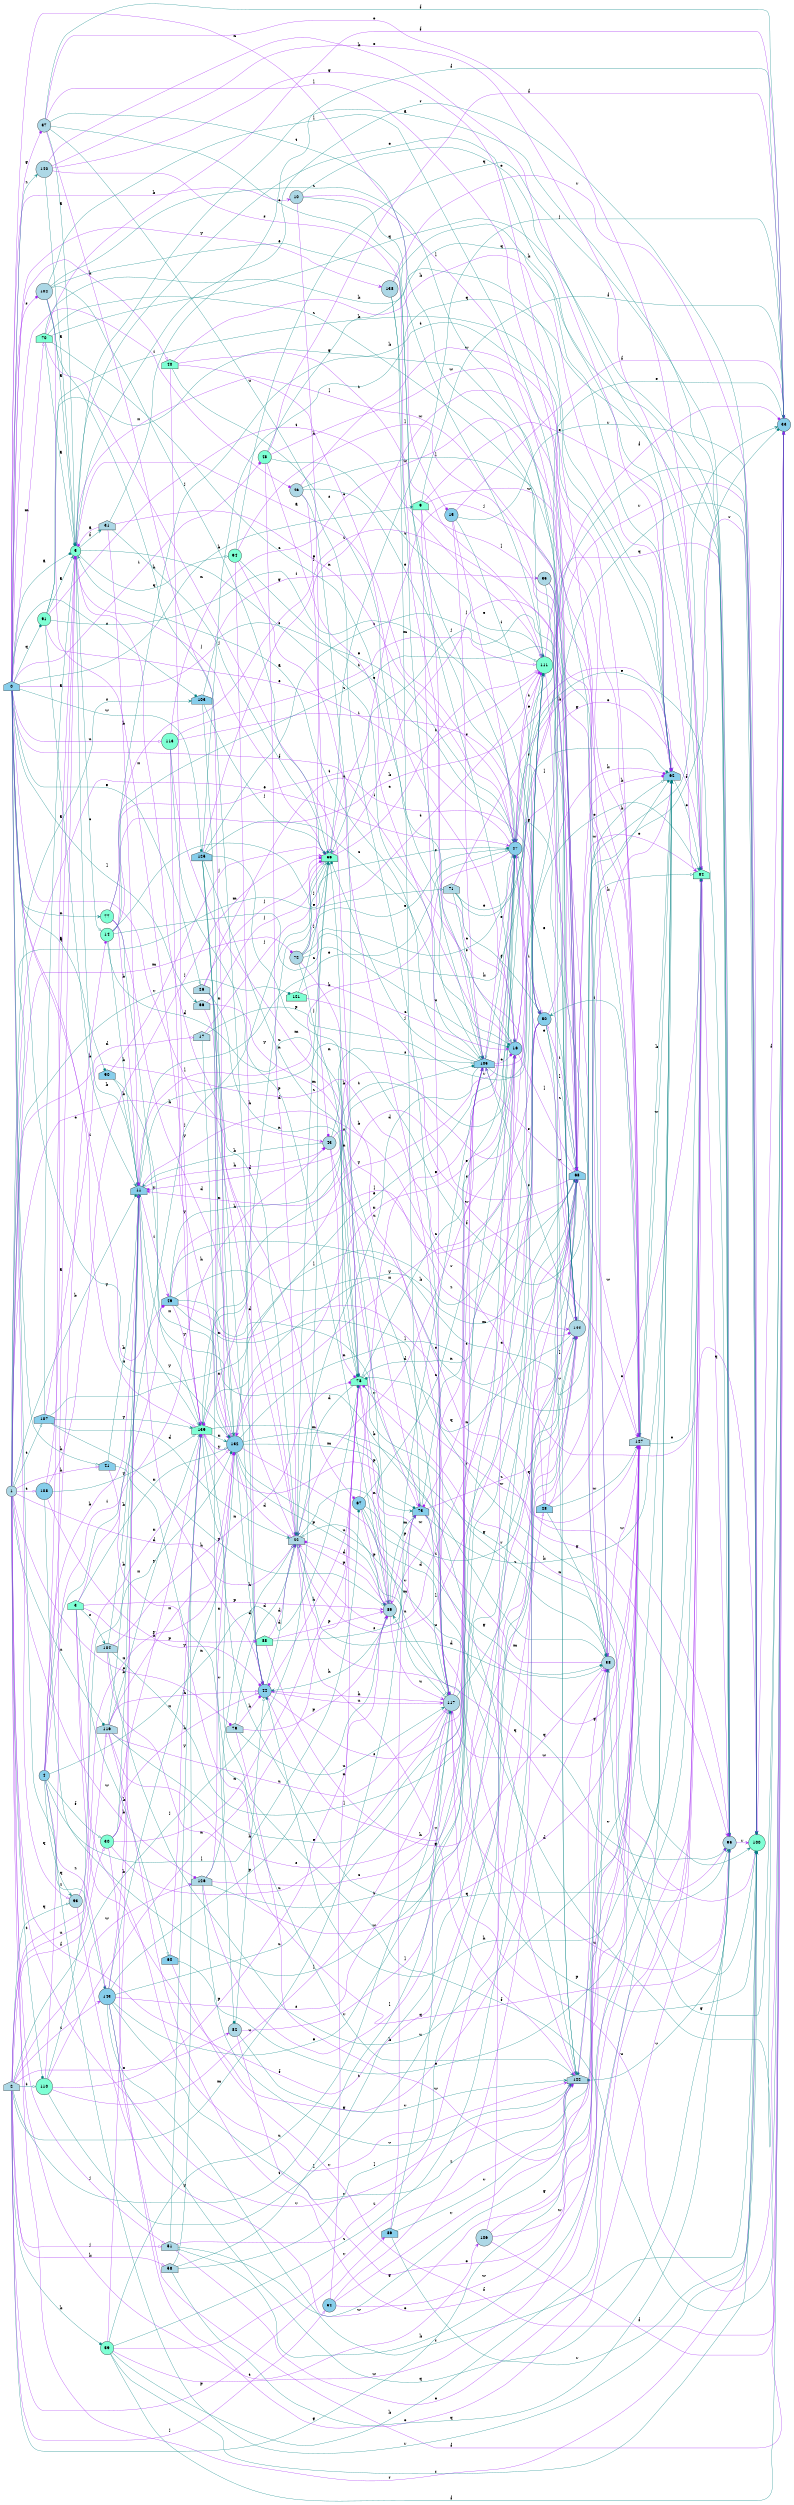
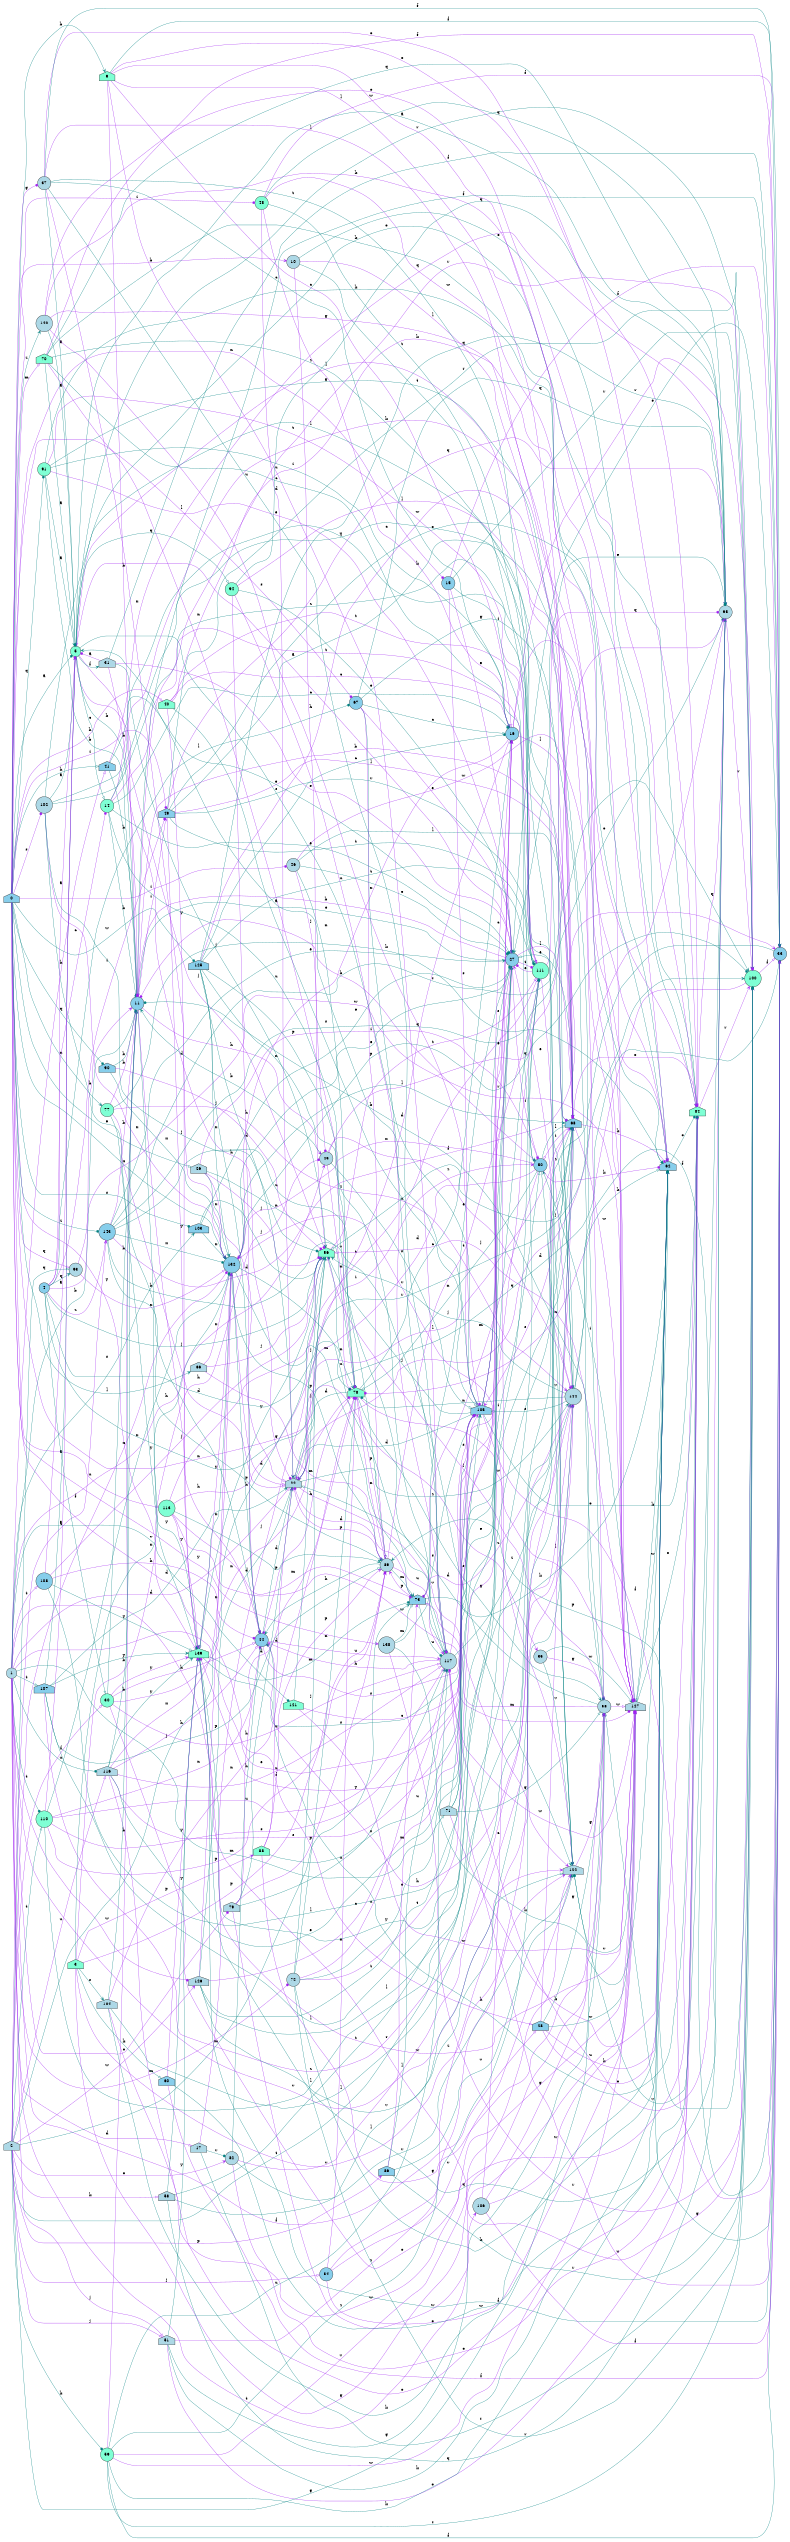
none -> (123, 560)
(139, 1190) -> (137, 1003)
(490, 1748) -> (518, 1715)
(449, 1786) -> (399, 1767)
